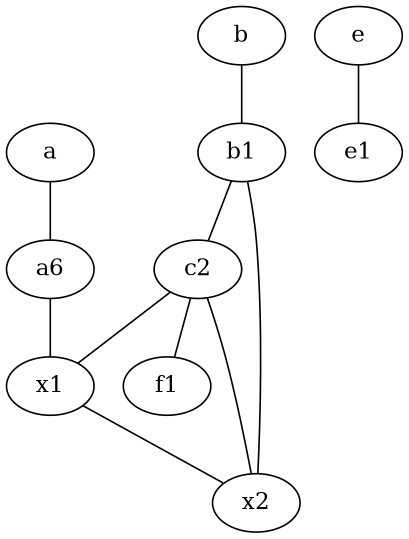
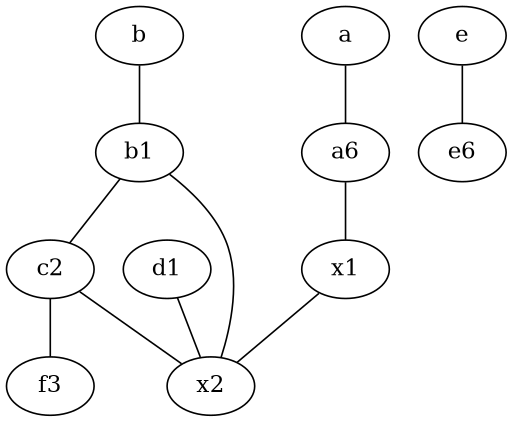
(359, 152) -> (462, 152)
none -> (167, 269)
(124, 328) -> none
(167, 386) -> (50, 386)
